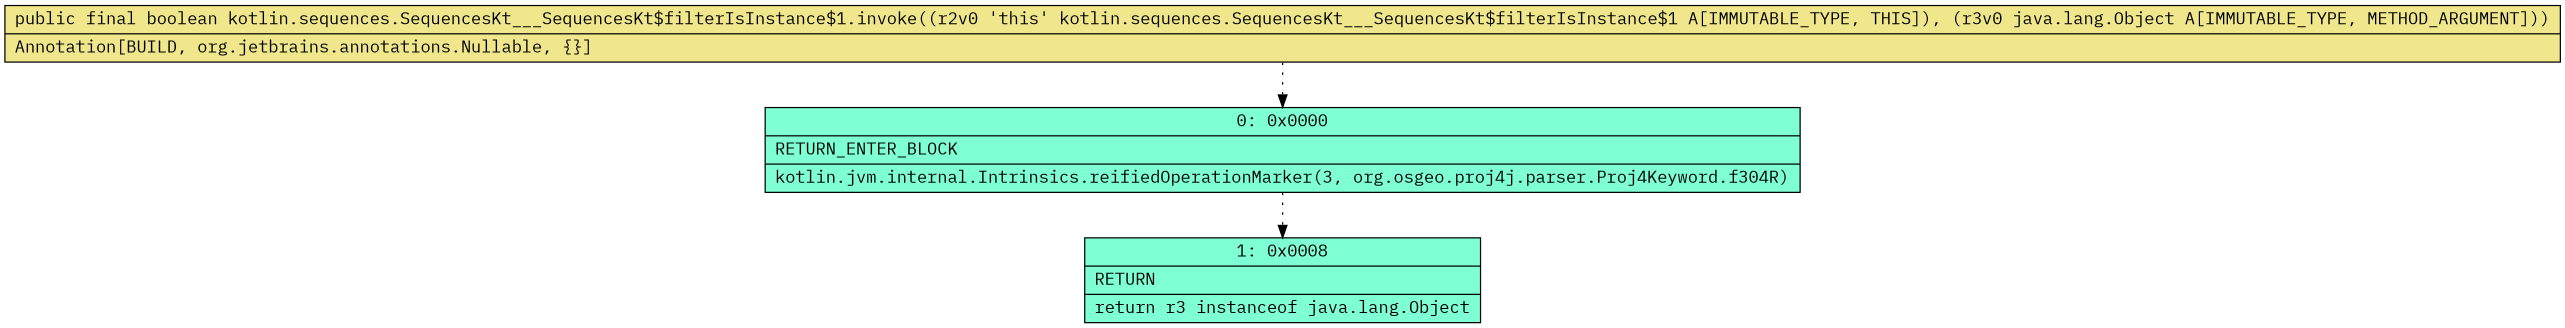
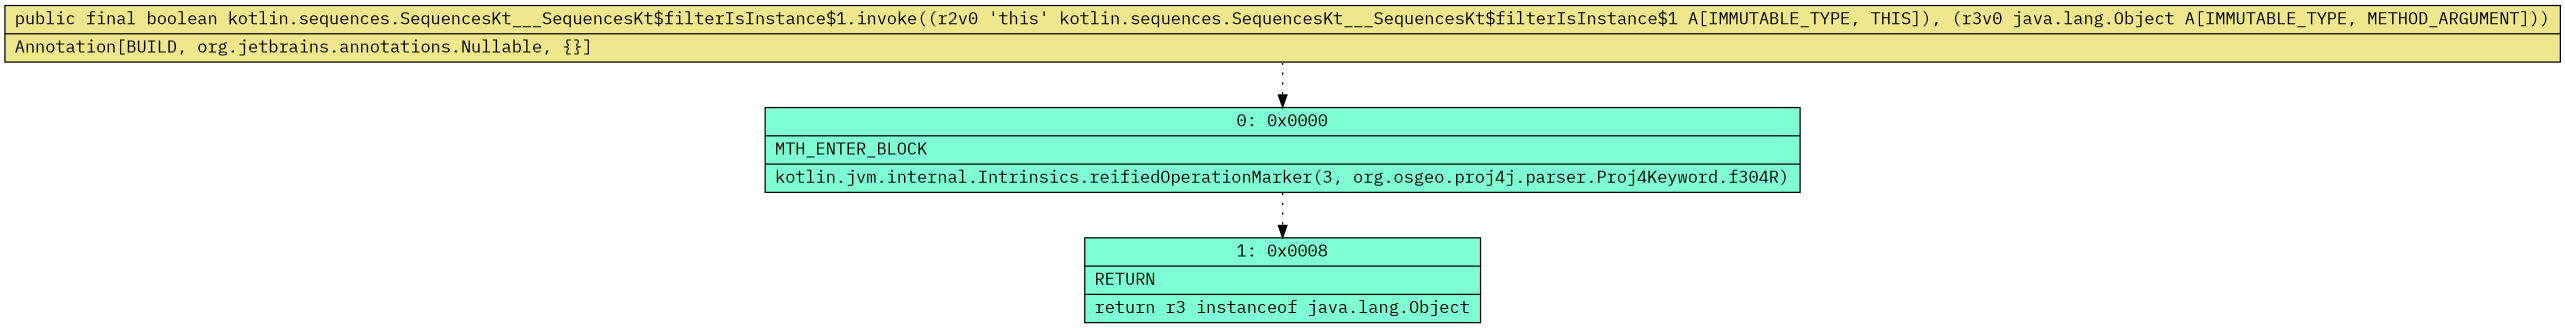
(867, 149) -> (851, 149)
